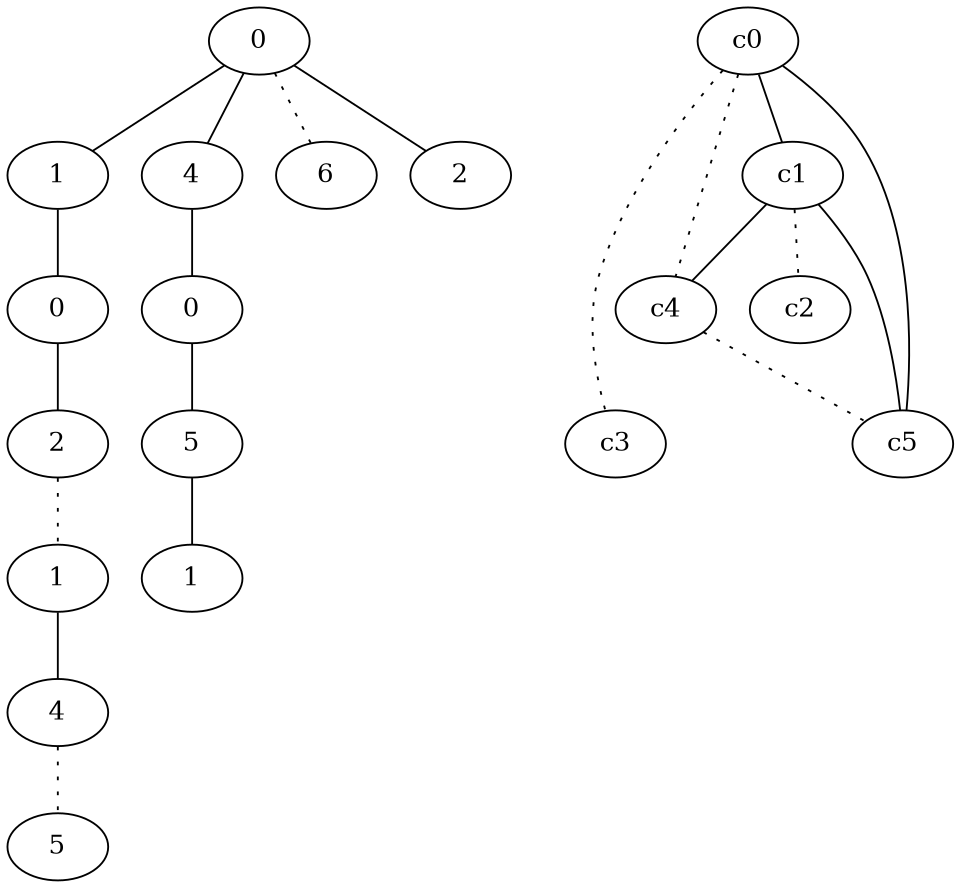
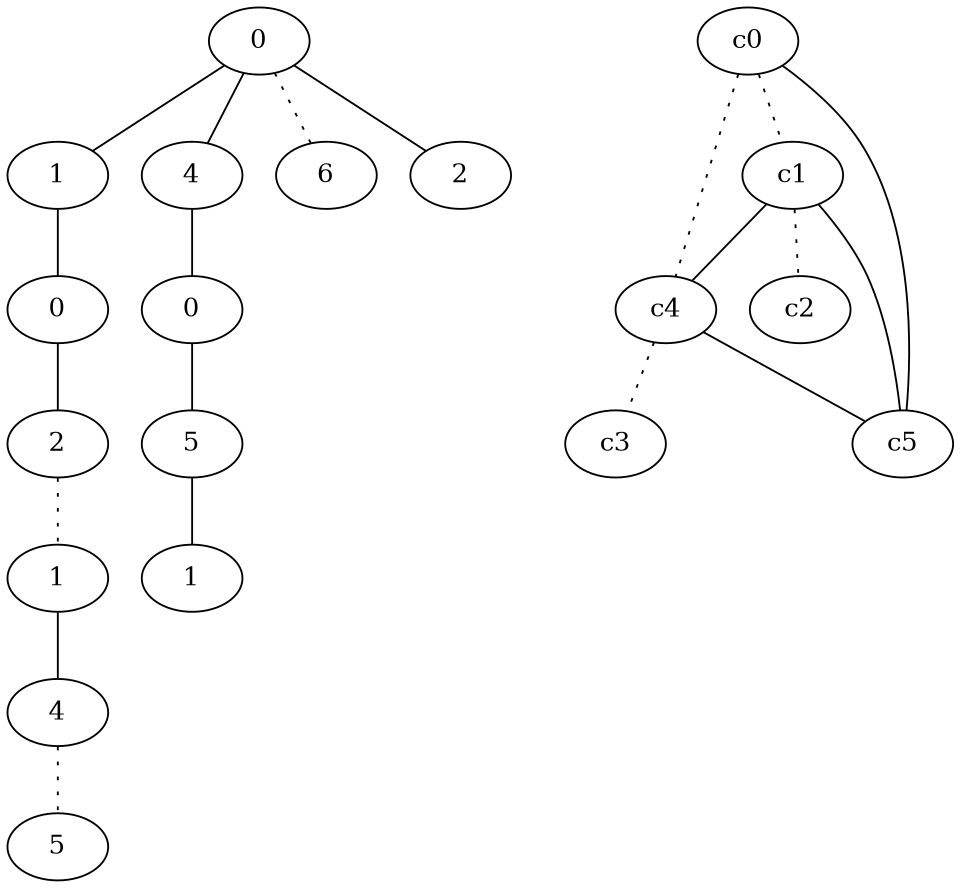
(770, 108) -> (770, 108)
(618, 227) -> (641, 376)
(784, 377) -> (784, 377)
